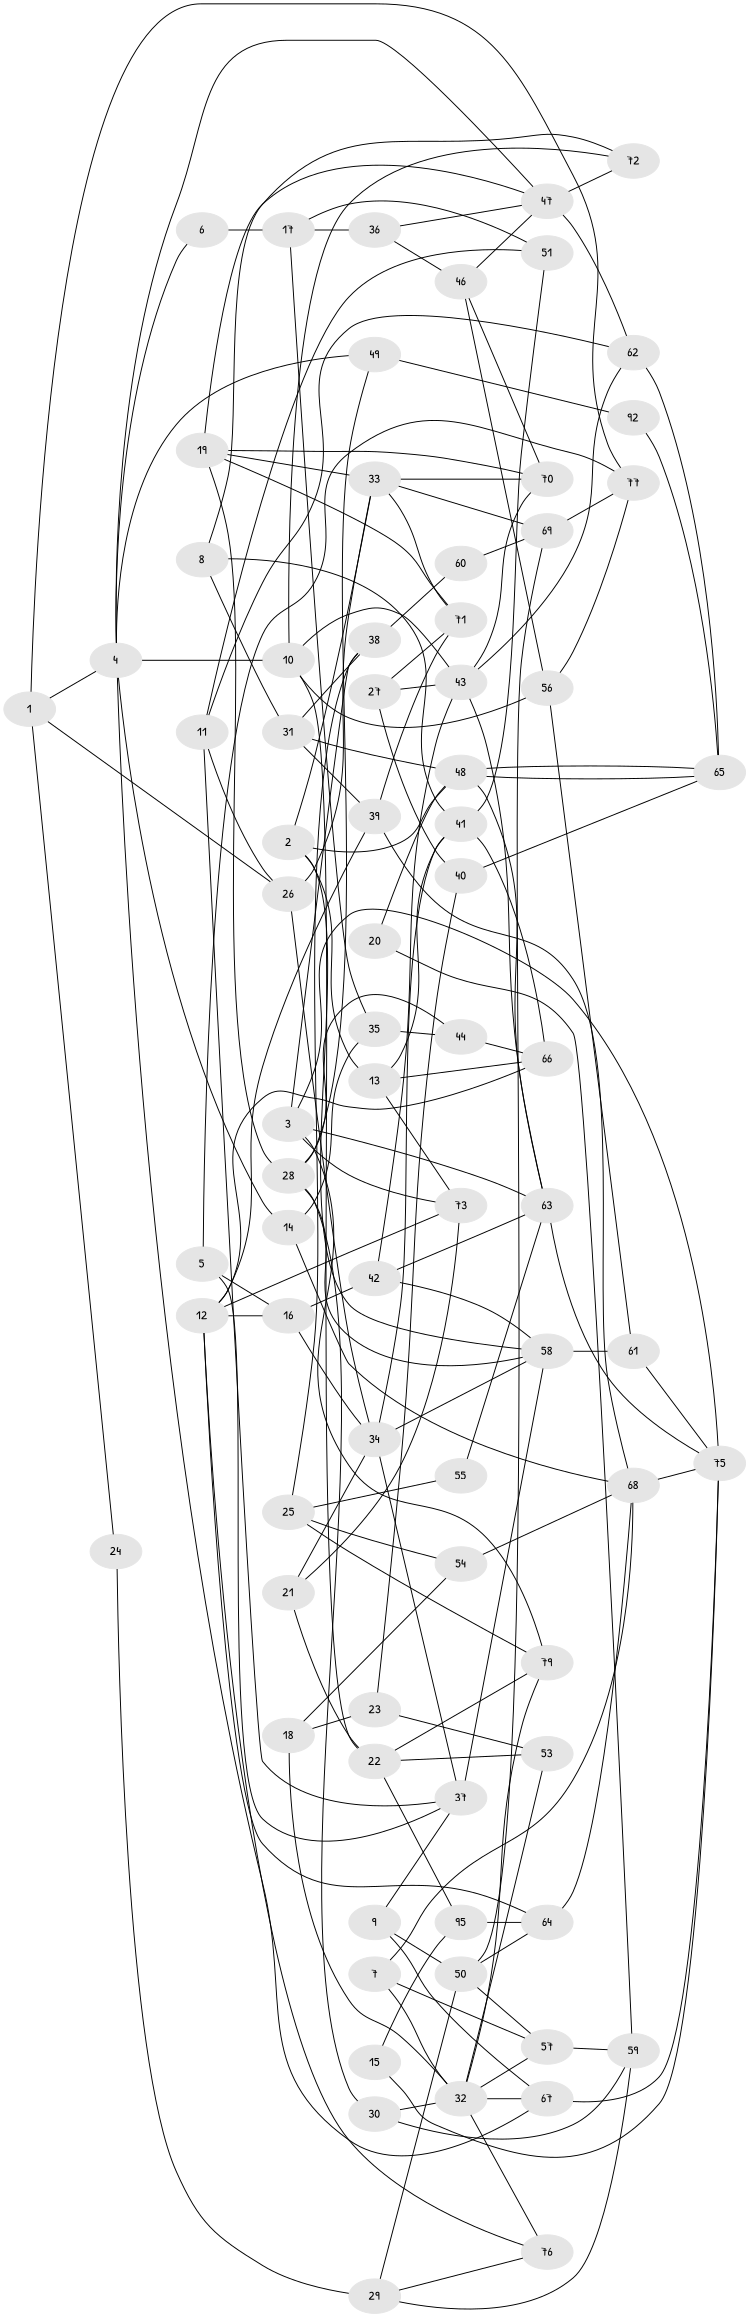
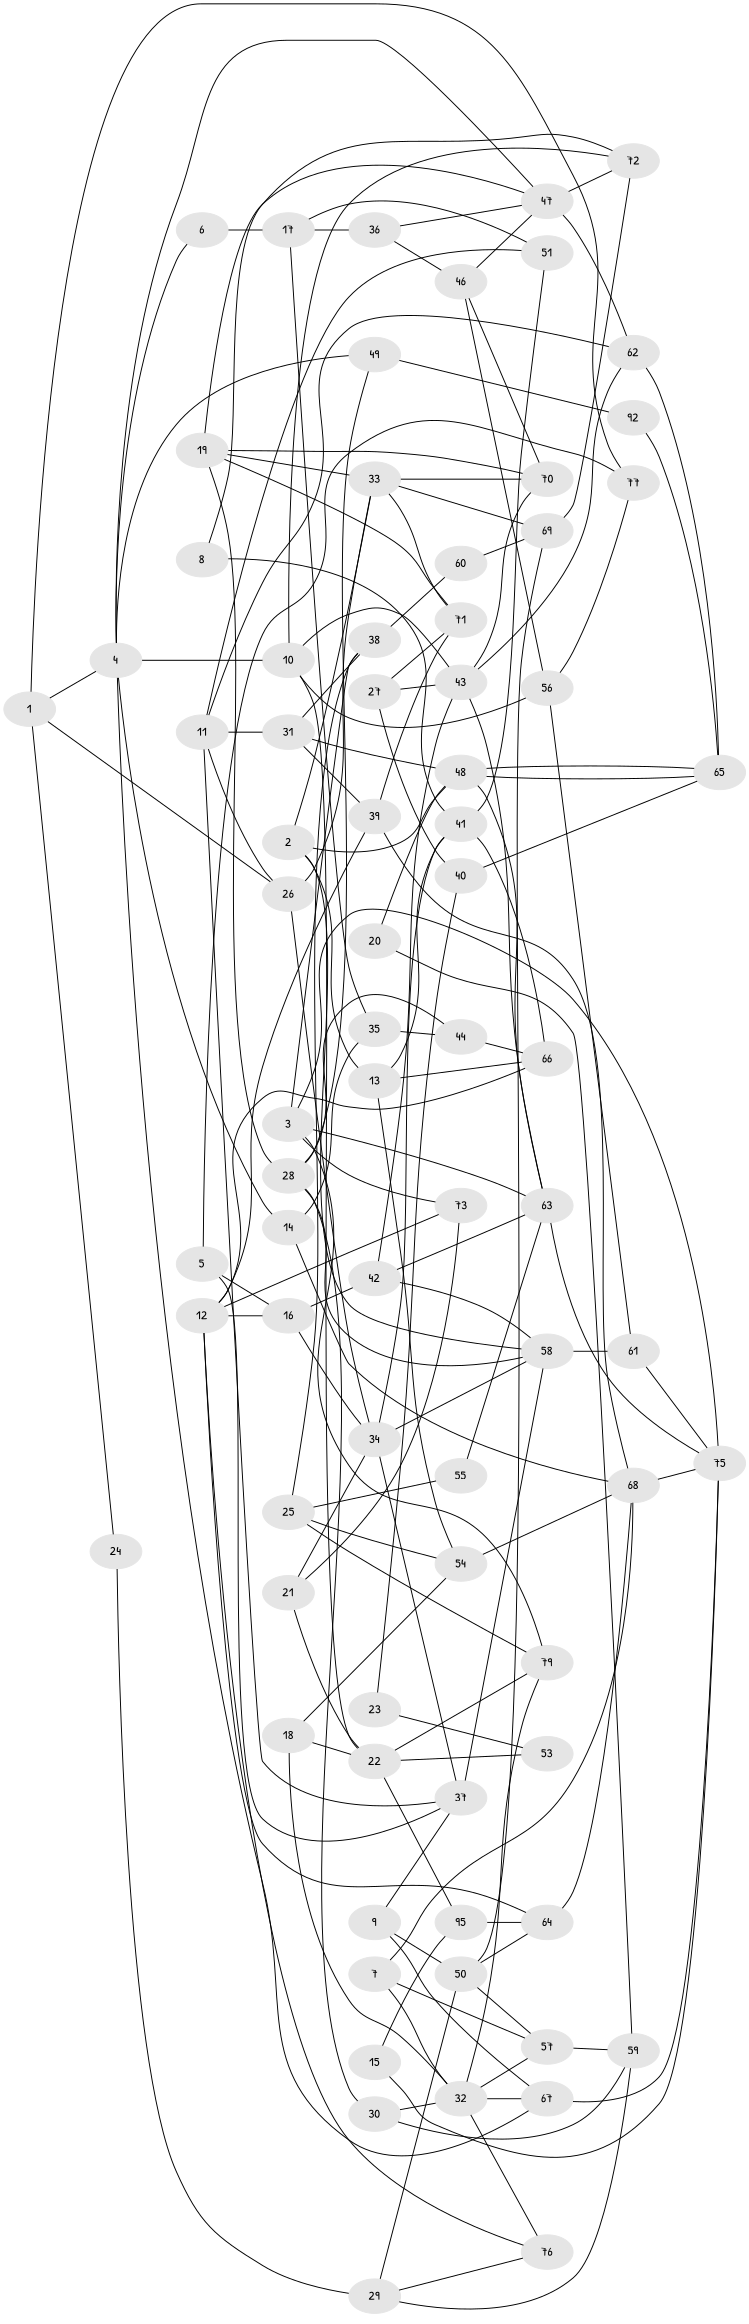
(596, 504) -> (601, 358)
(243, 647) -> (245, 732)
(415, 1139) -> (413, 1382)
(334, 1722) -> (332, 1749)
(503, 1934) -> none
